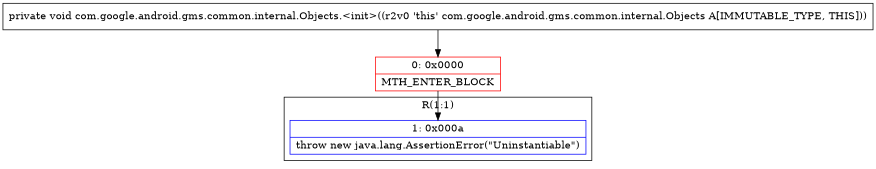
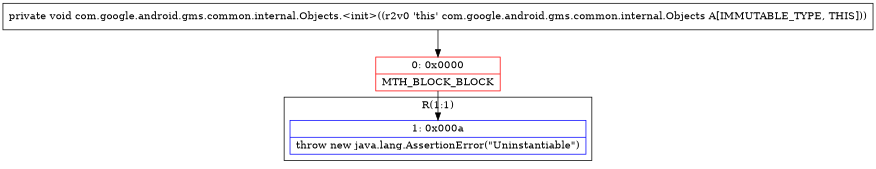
(438, 82) -> (438, 82)
